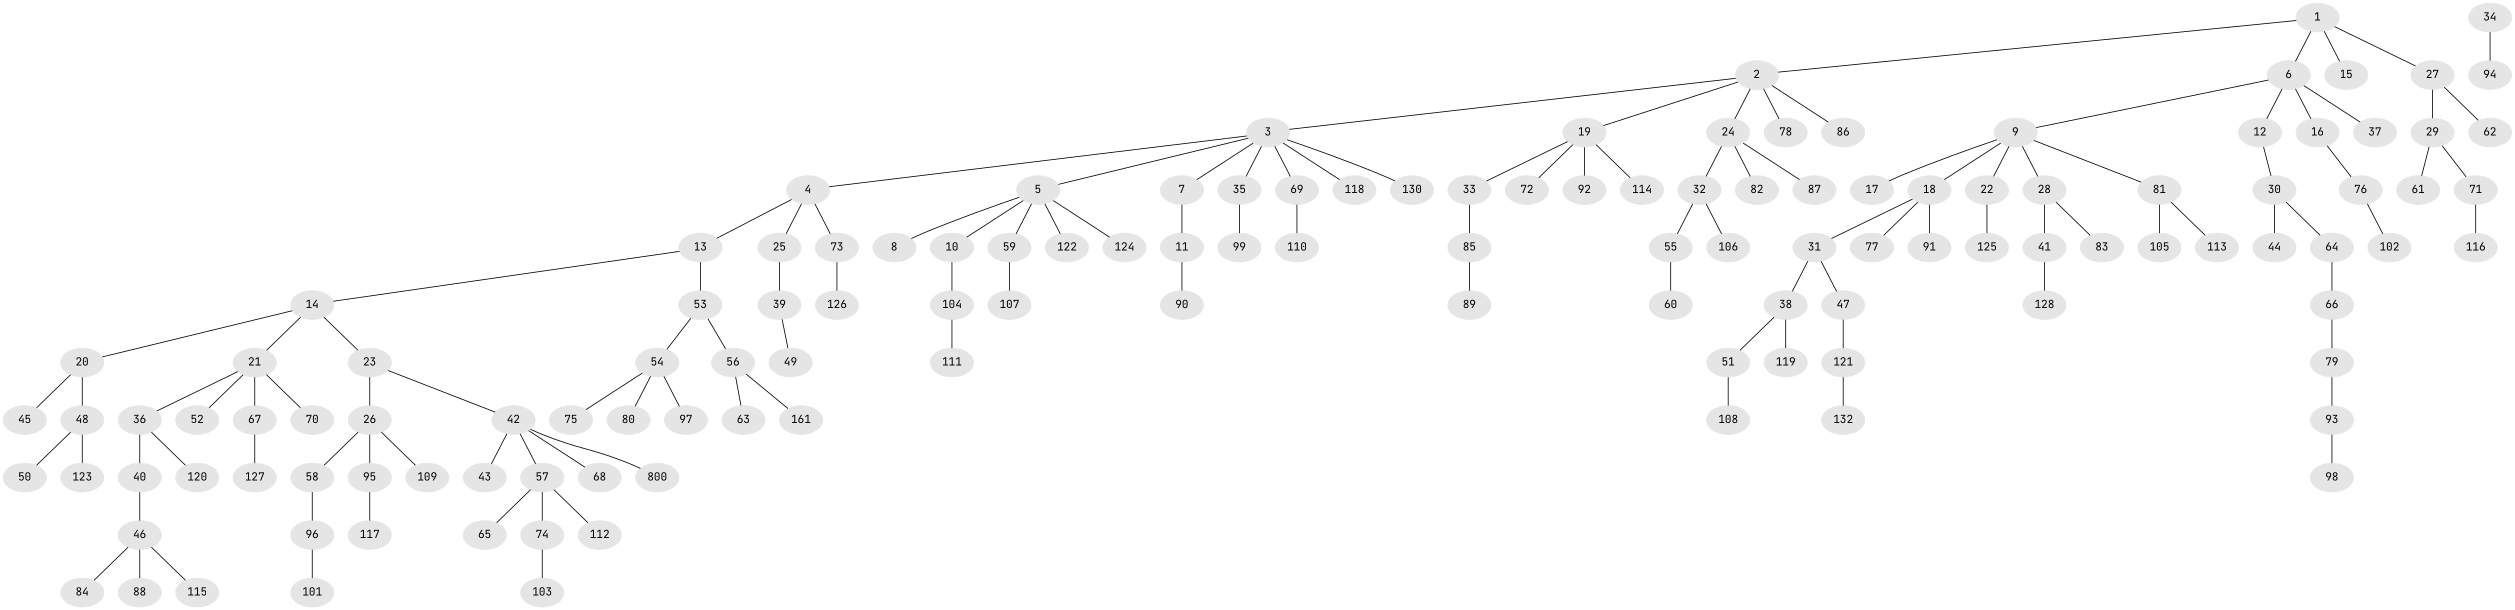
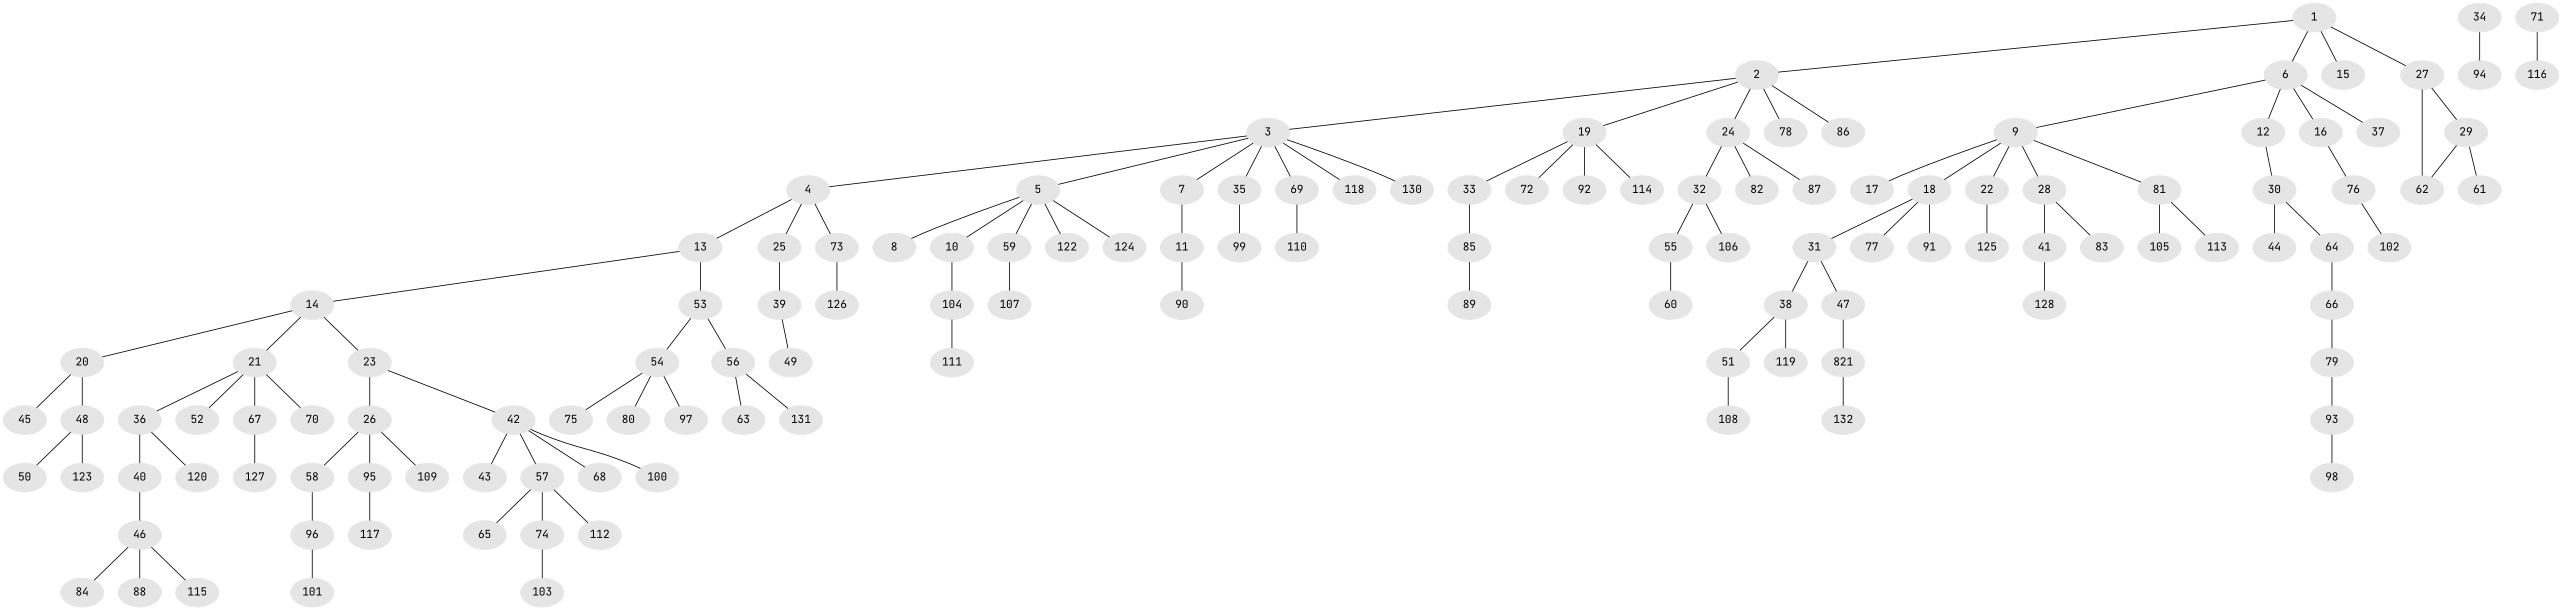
(2454, 161) -> (2444, 161)
(1843, 363) -> (1843, 363)
(801, 420) -> (801, 420)
(657, 478) -> (657, 478)
